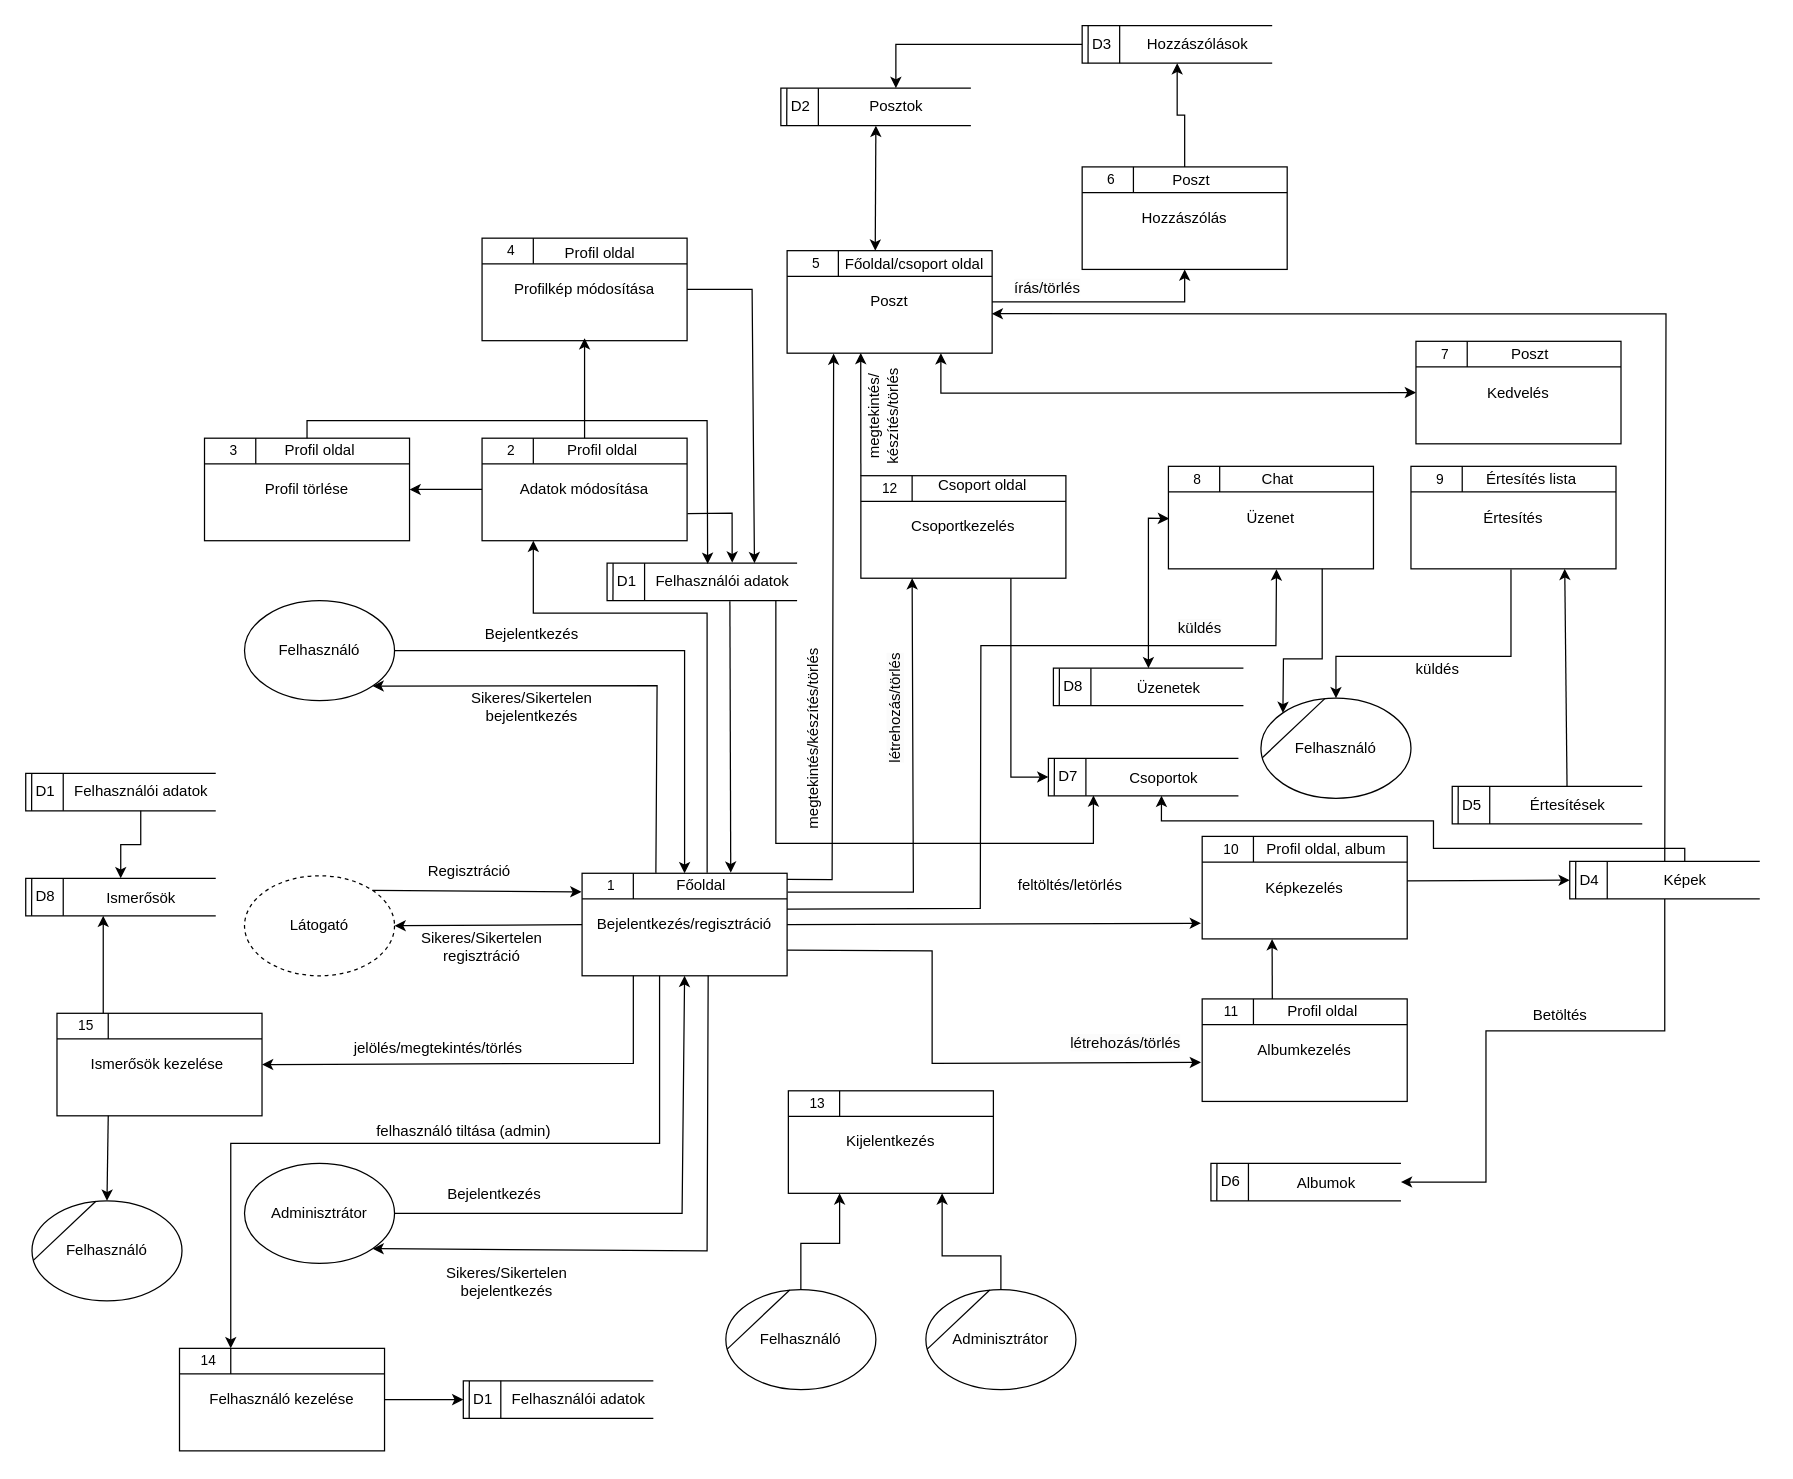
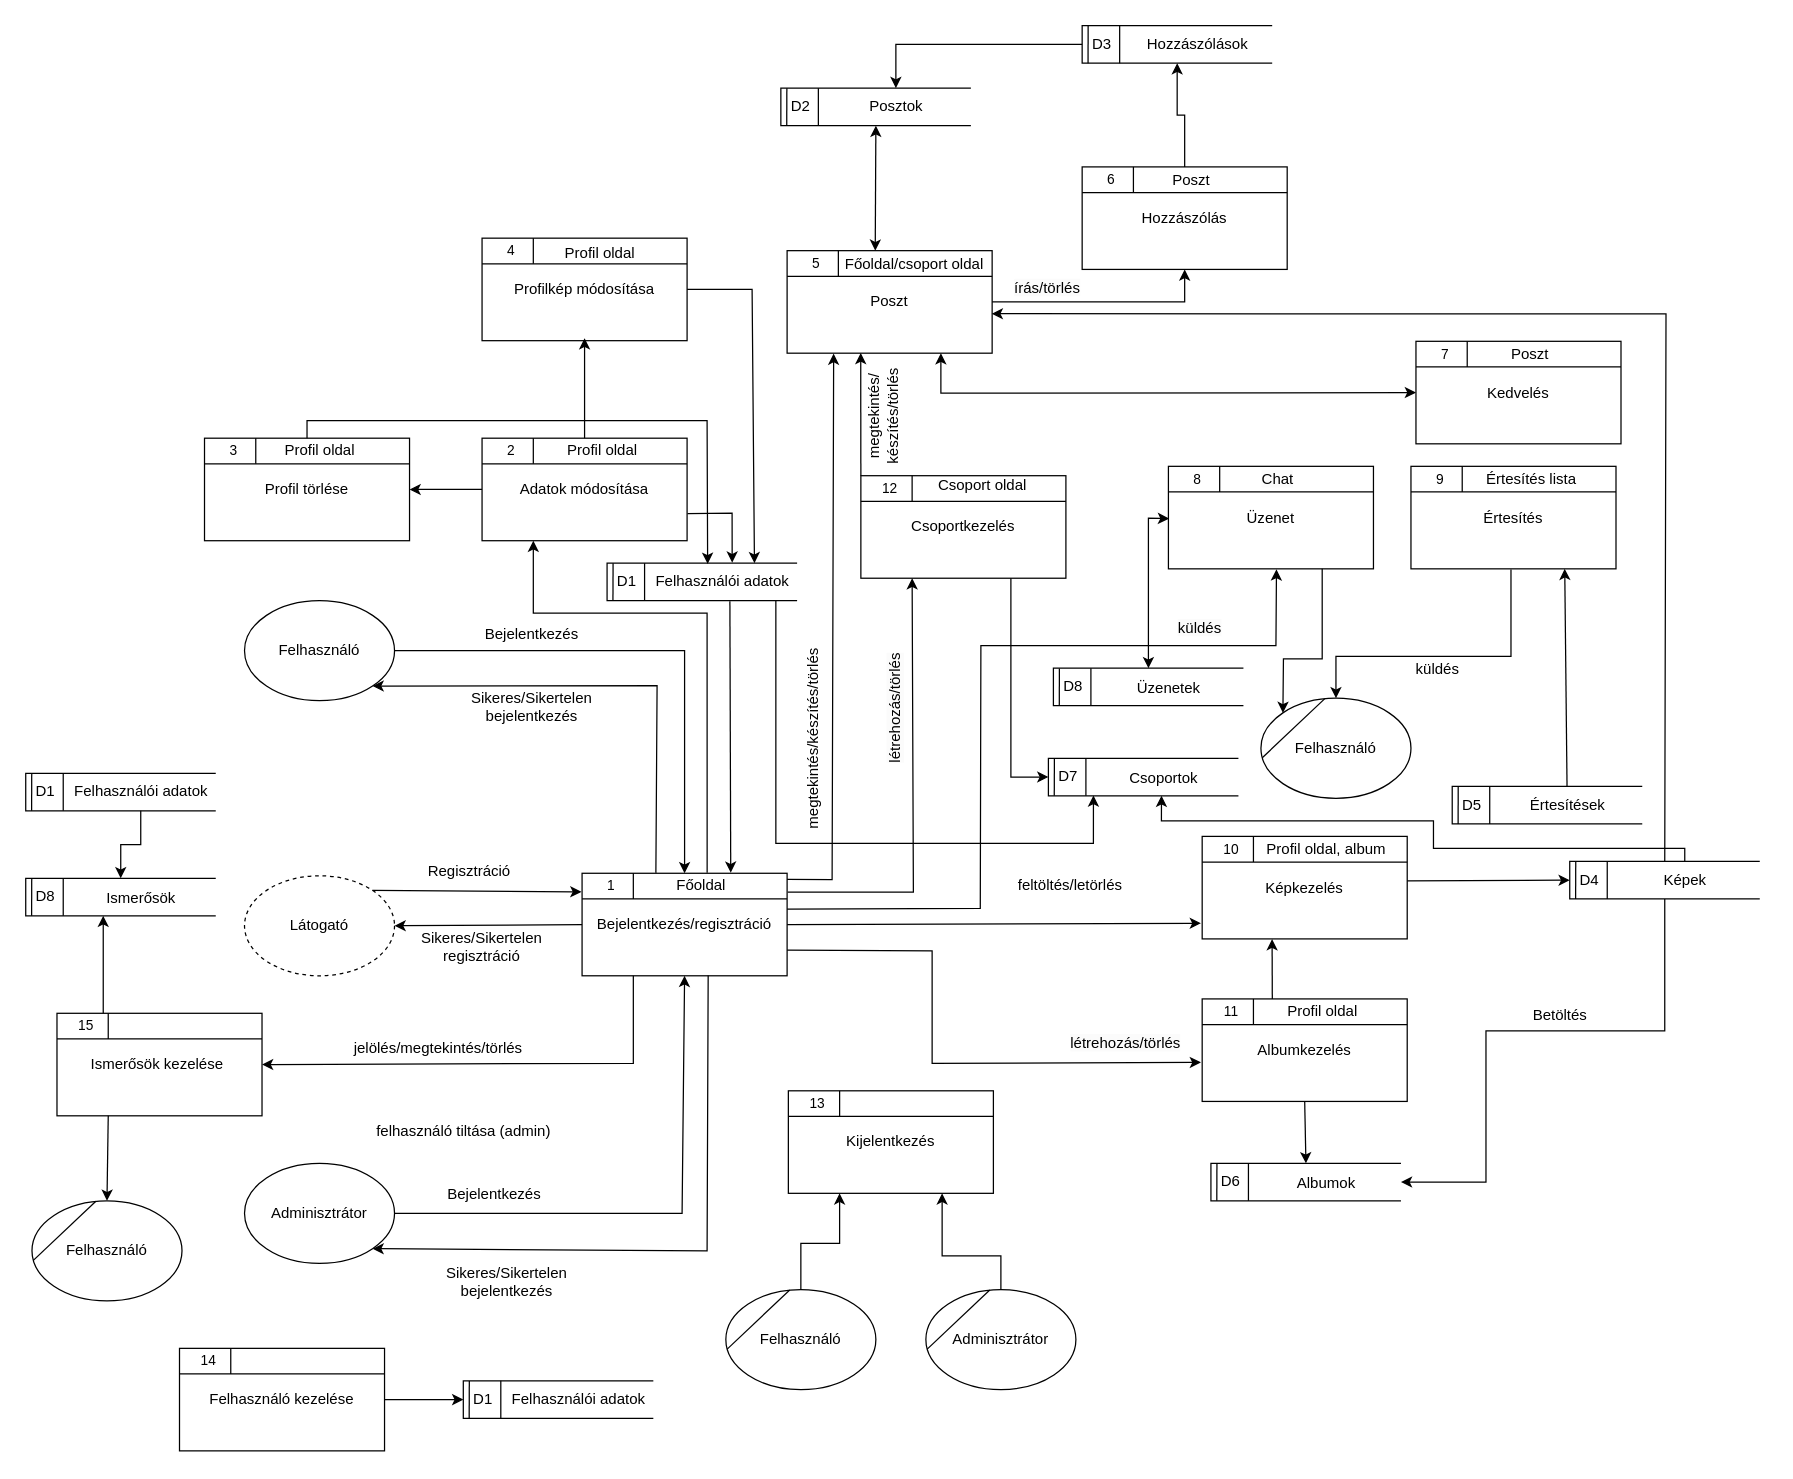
none -> (1305, 1128)
(430, 1143) -> none
